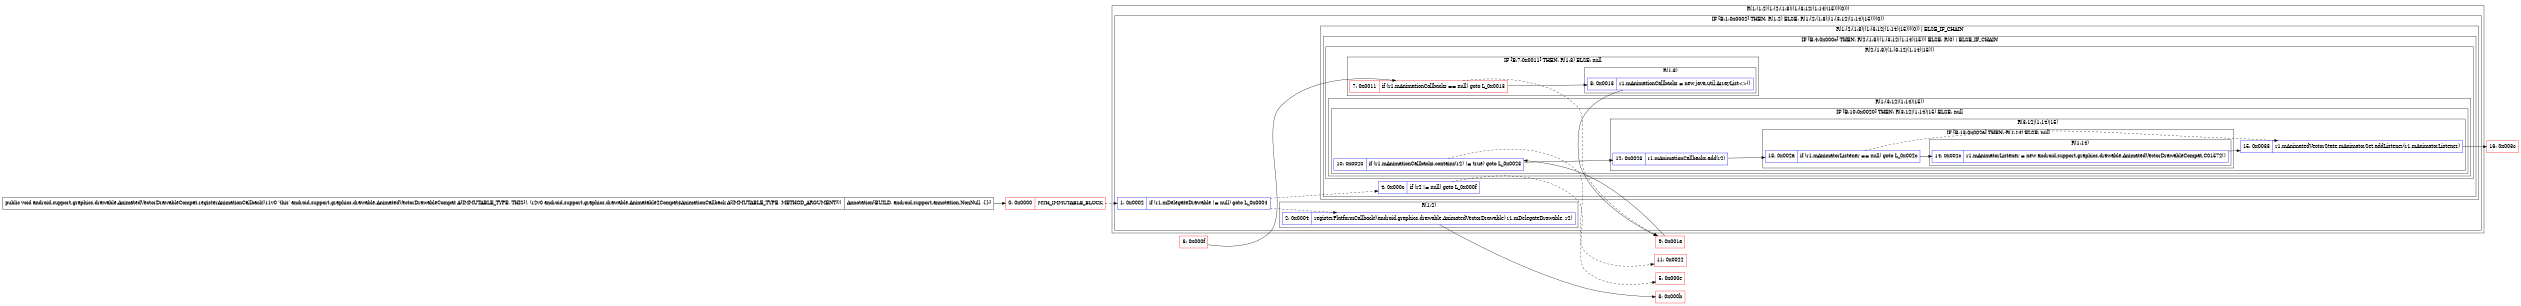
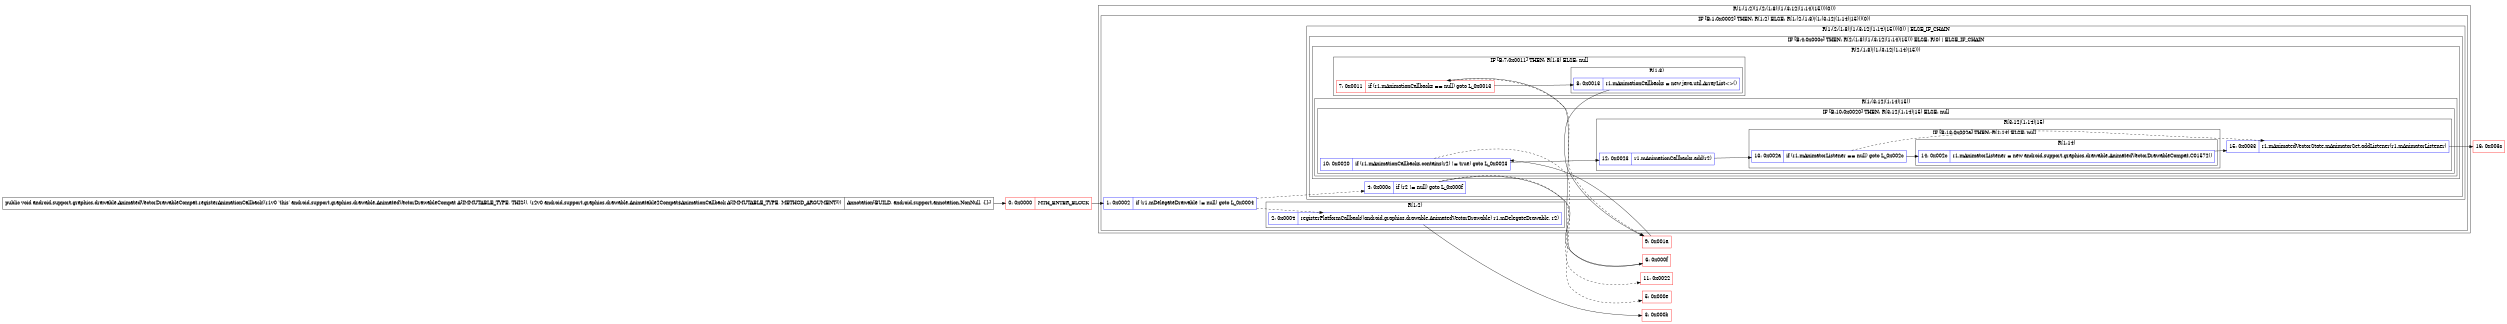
none -> (1562, 199)
(1070, 203) -> (1063, 203)
(1110, 203) -> (1096, 203)
